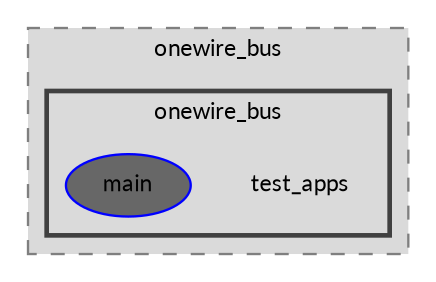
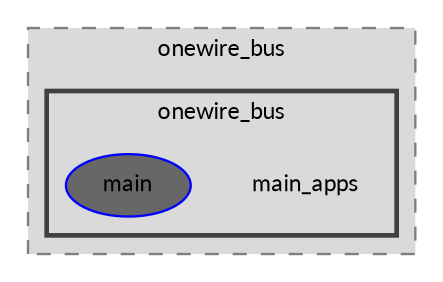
(301, 185) -> (306, 185)
